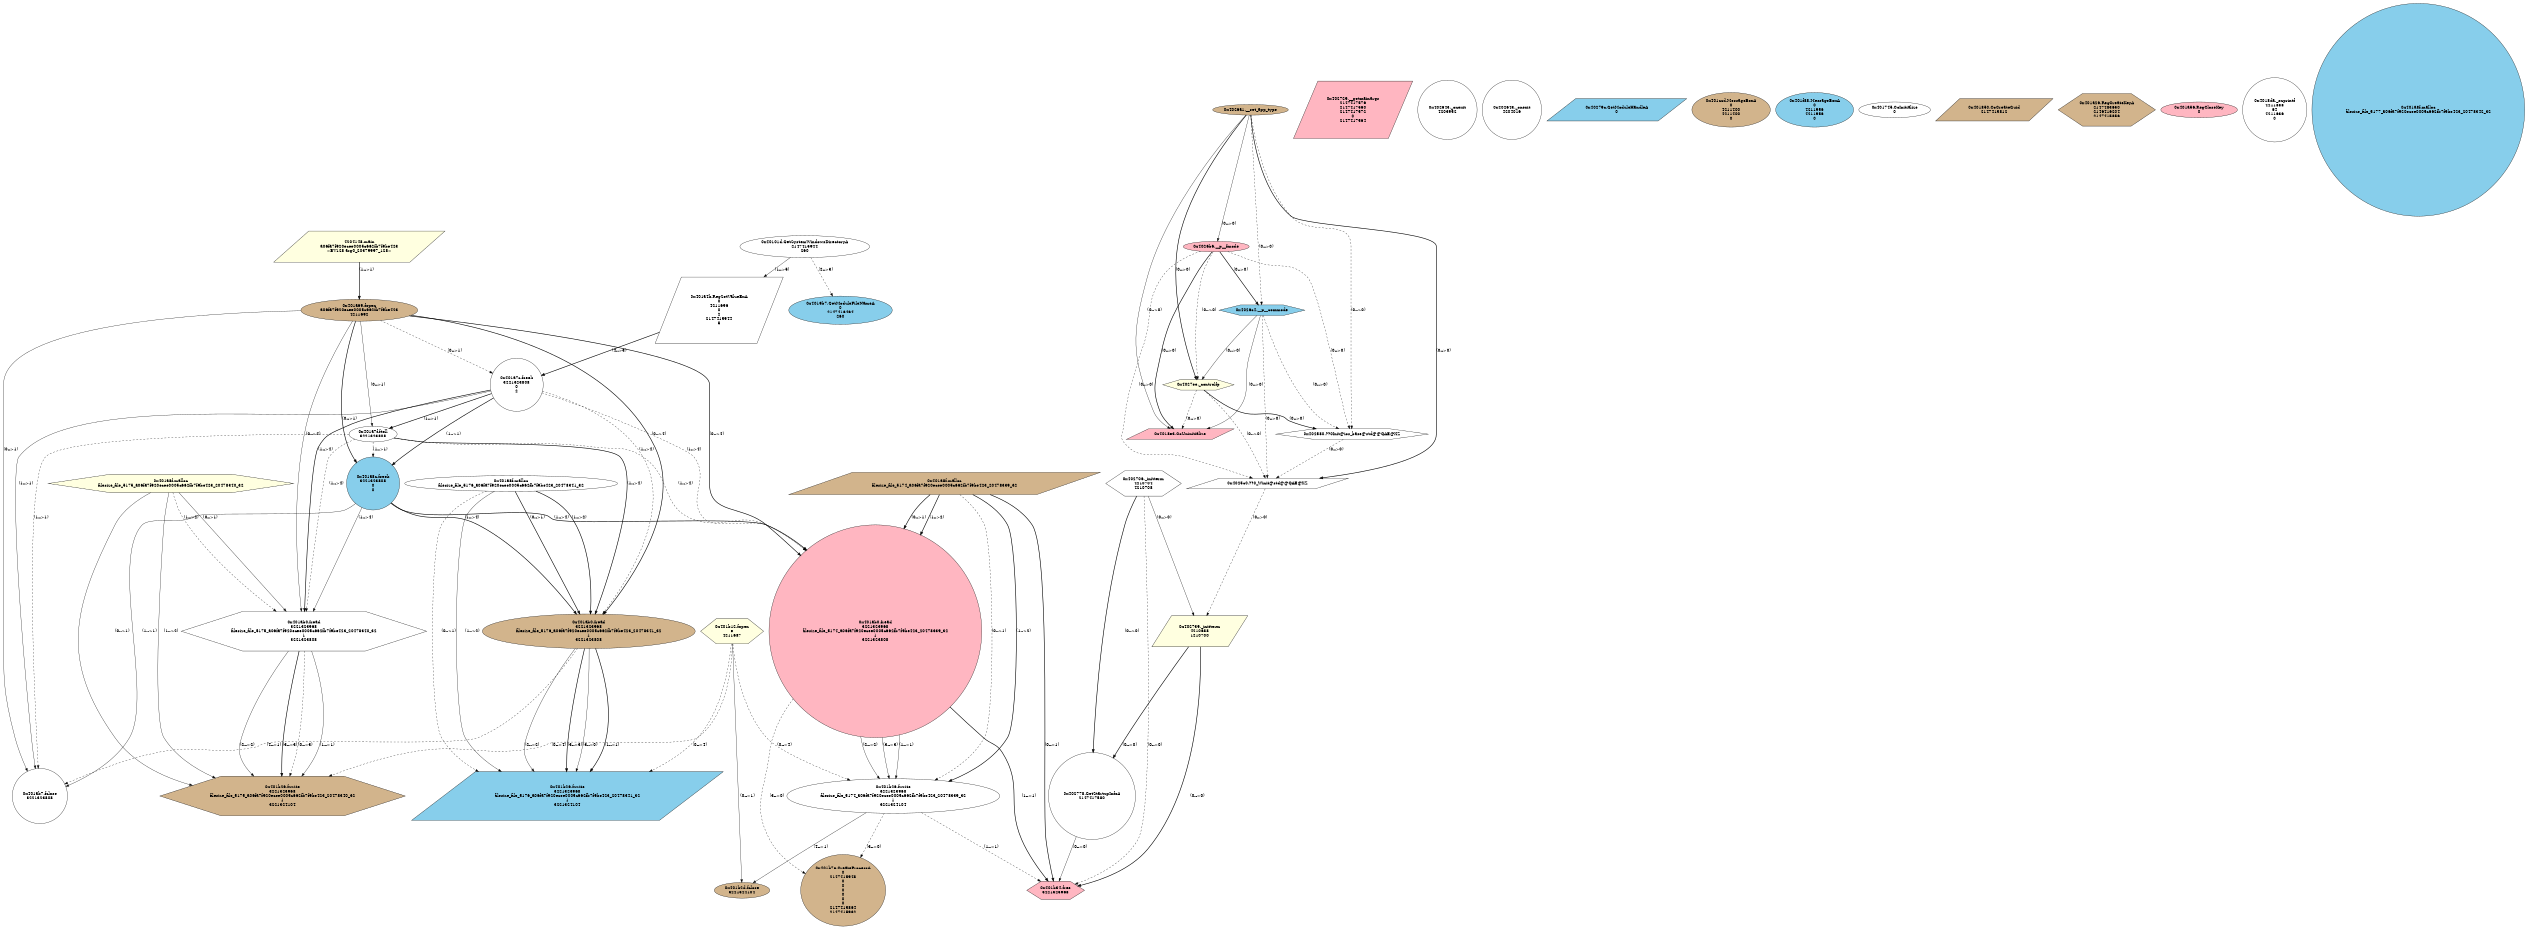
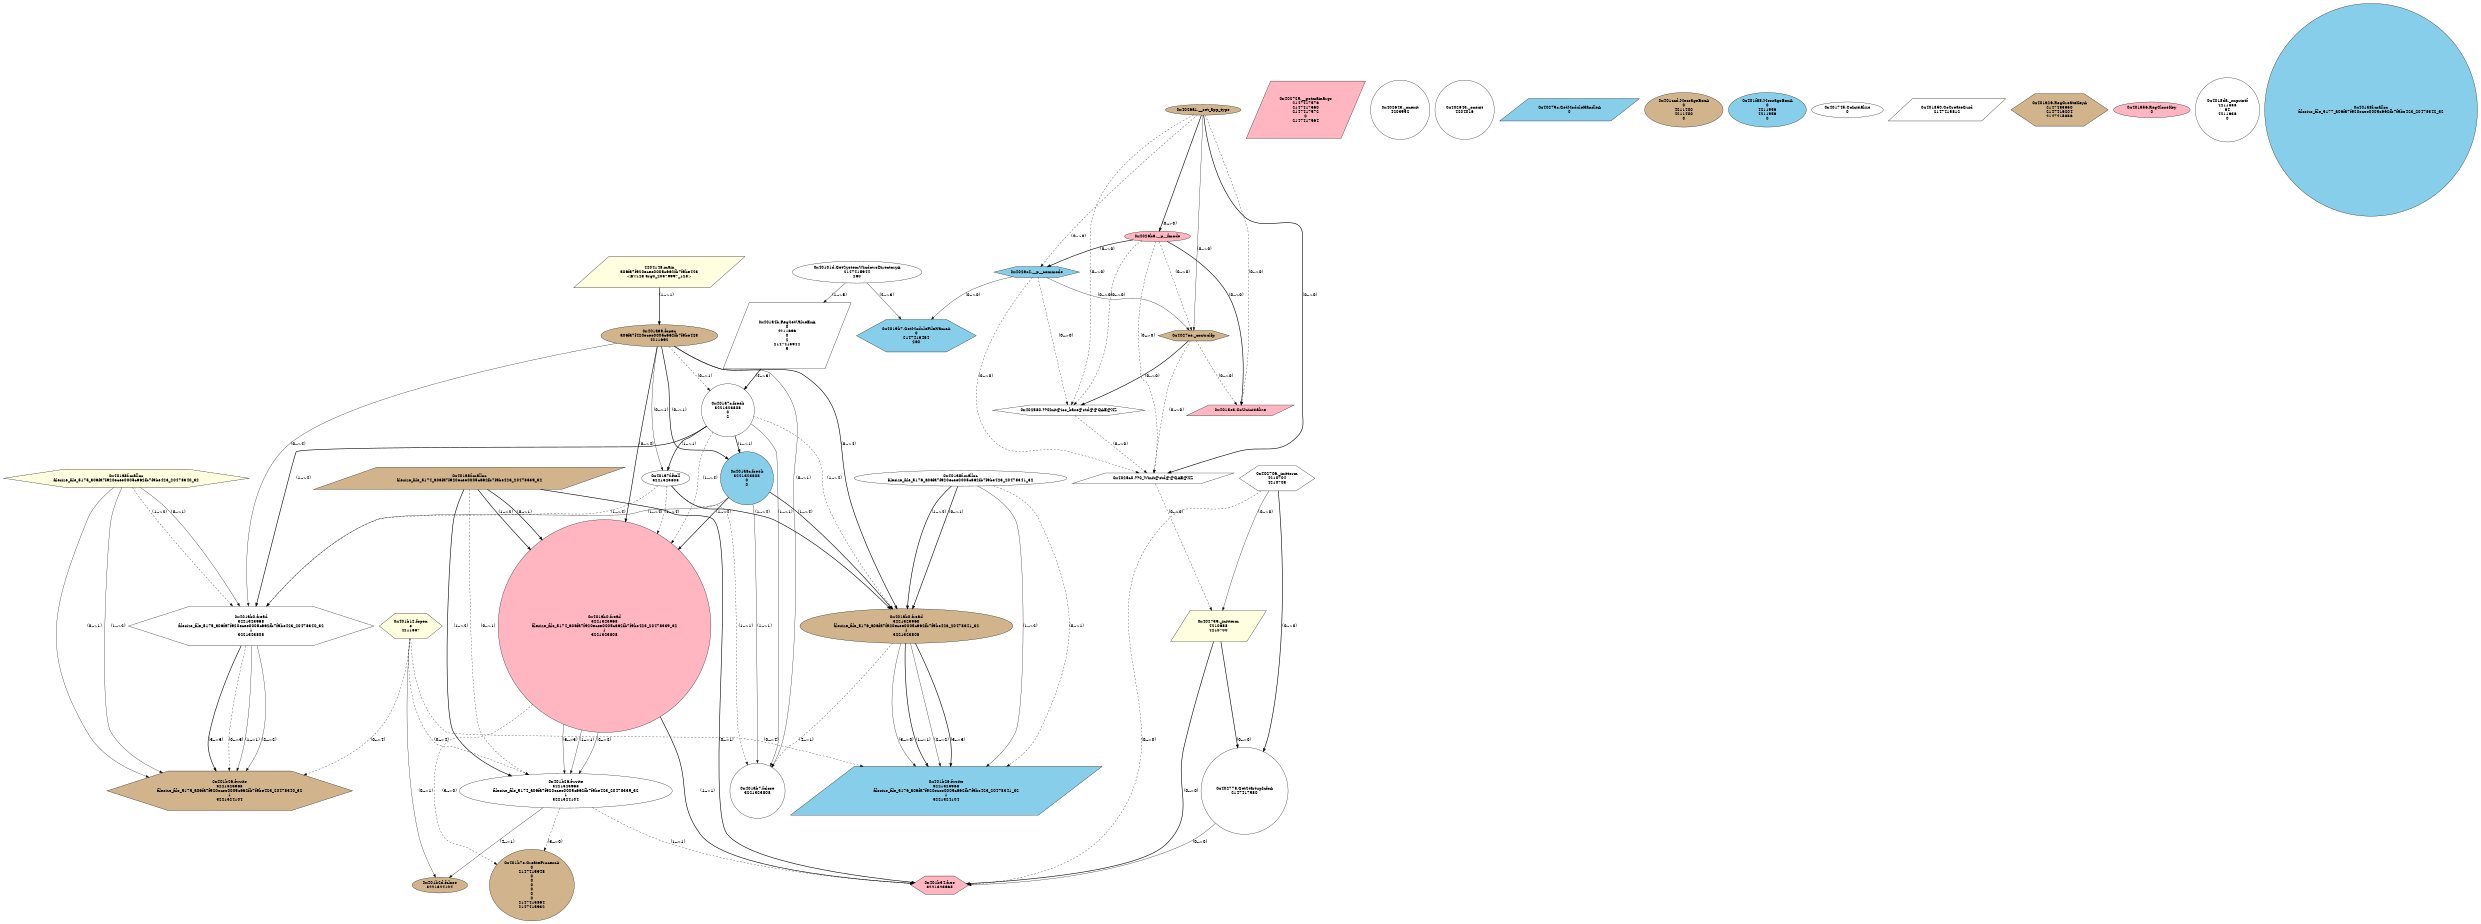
(1994, 110) -> (1947, 110)
(2107, 110) -> (2060, 110)
(1234, 177) -> (1181, 172)
(1179, 238) -> (1198, 221)
(1152, 262) -> (1249, 255)
(821, 276) -> (883, 300)
(359, 310) -> (659, 336)
(841, 310) -> (916, 336)
(1247, 380) -> (970, 291)
(1198, 385) -> (1194, 336)
(373, 448) -> none
(1200, 631) -> (1218, 626)
